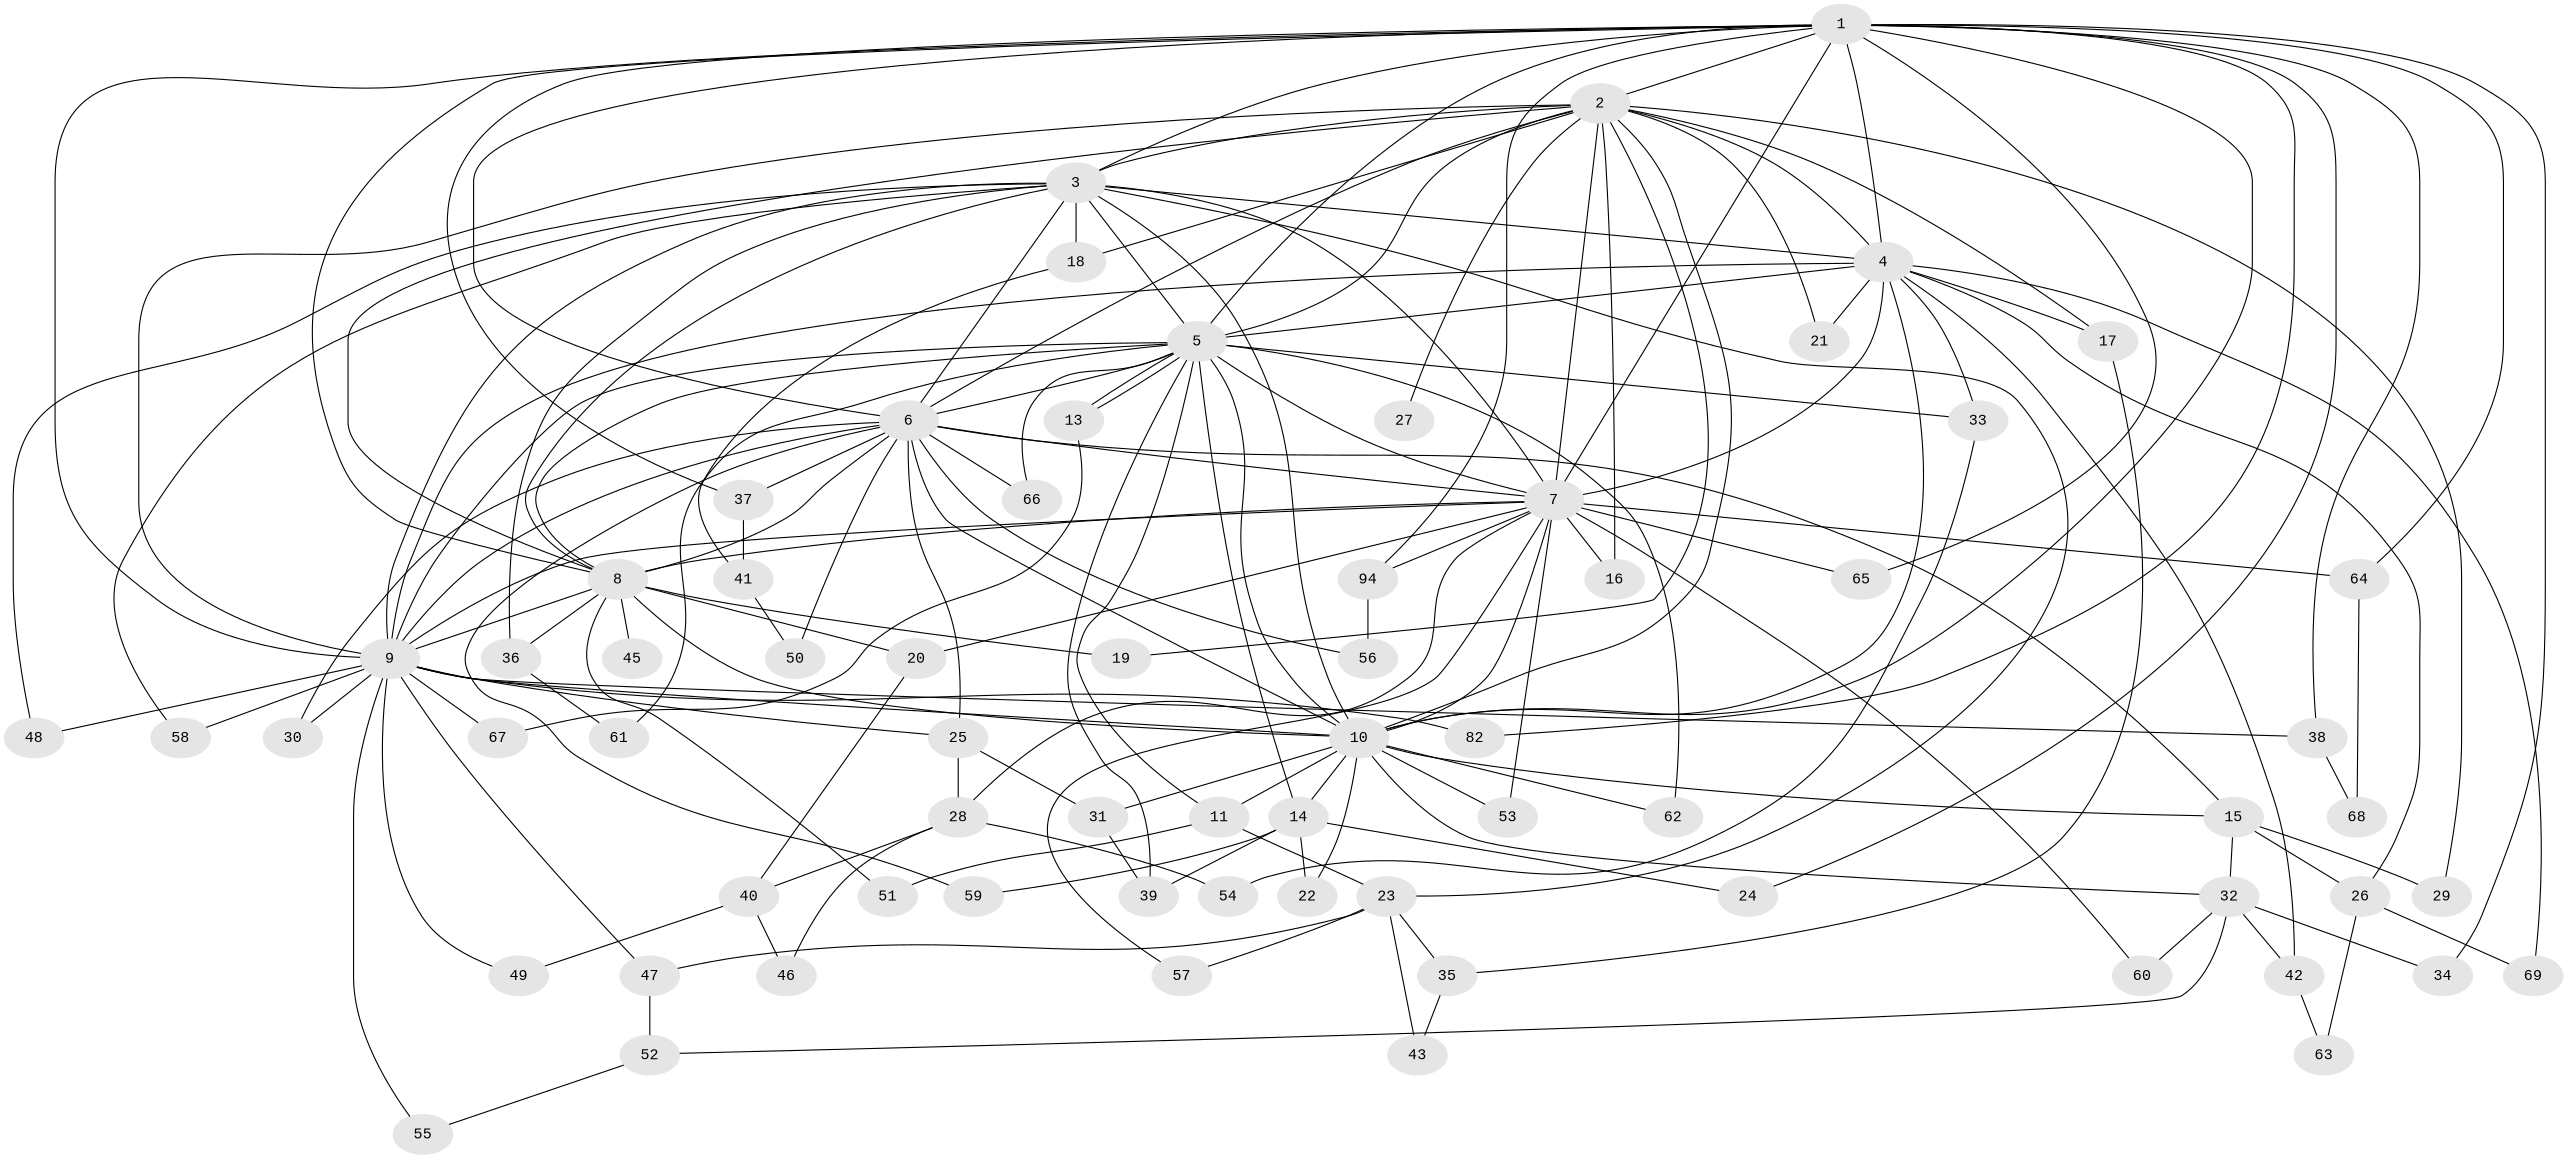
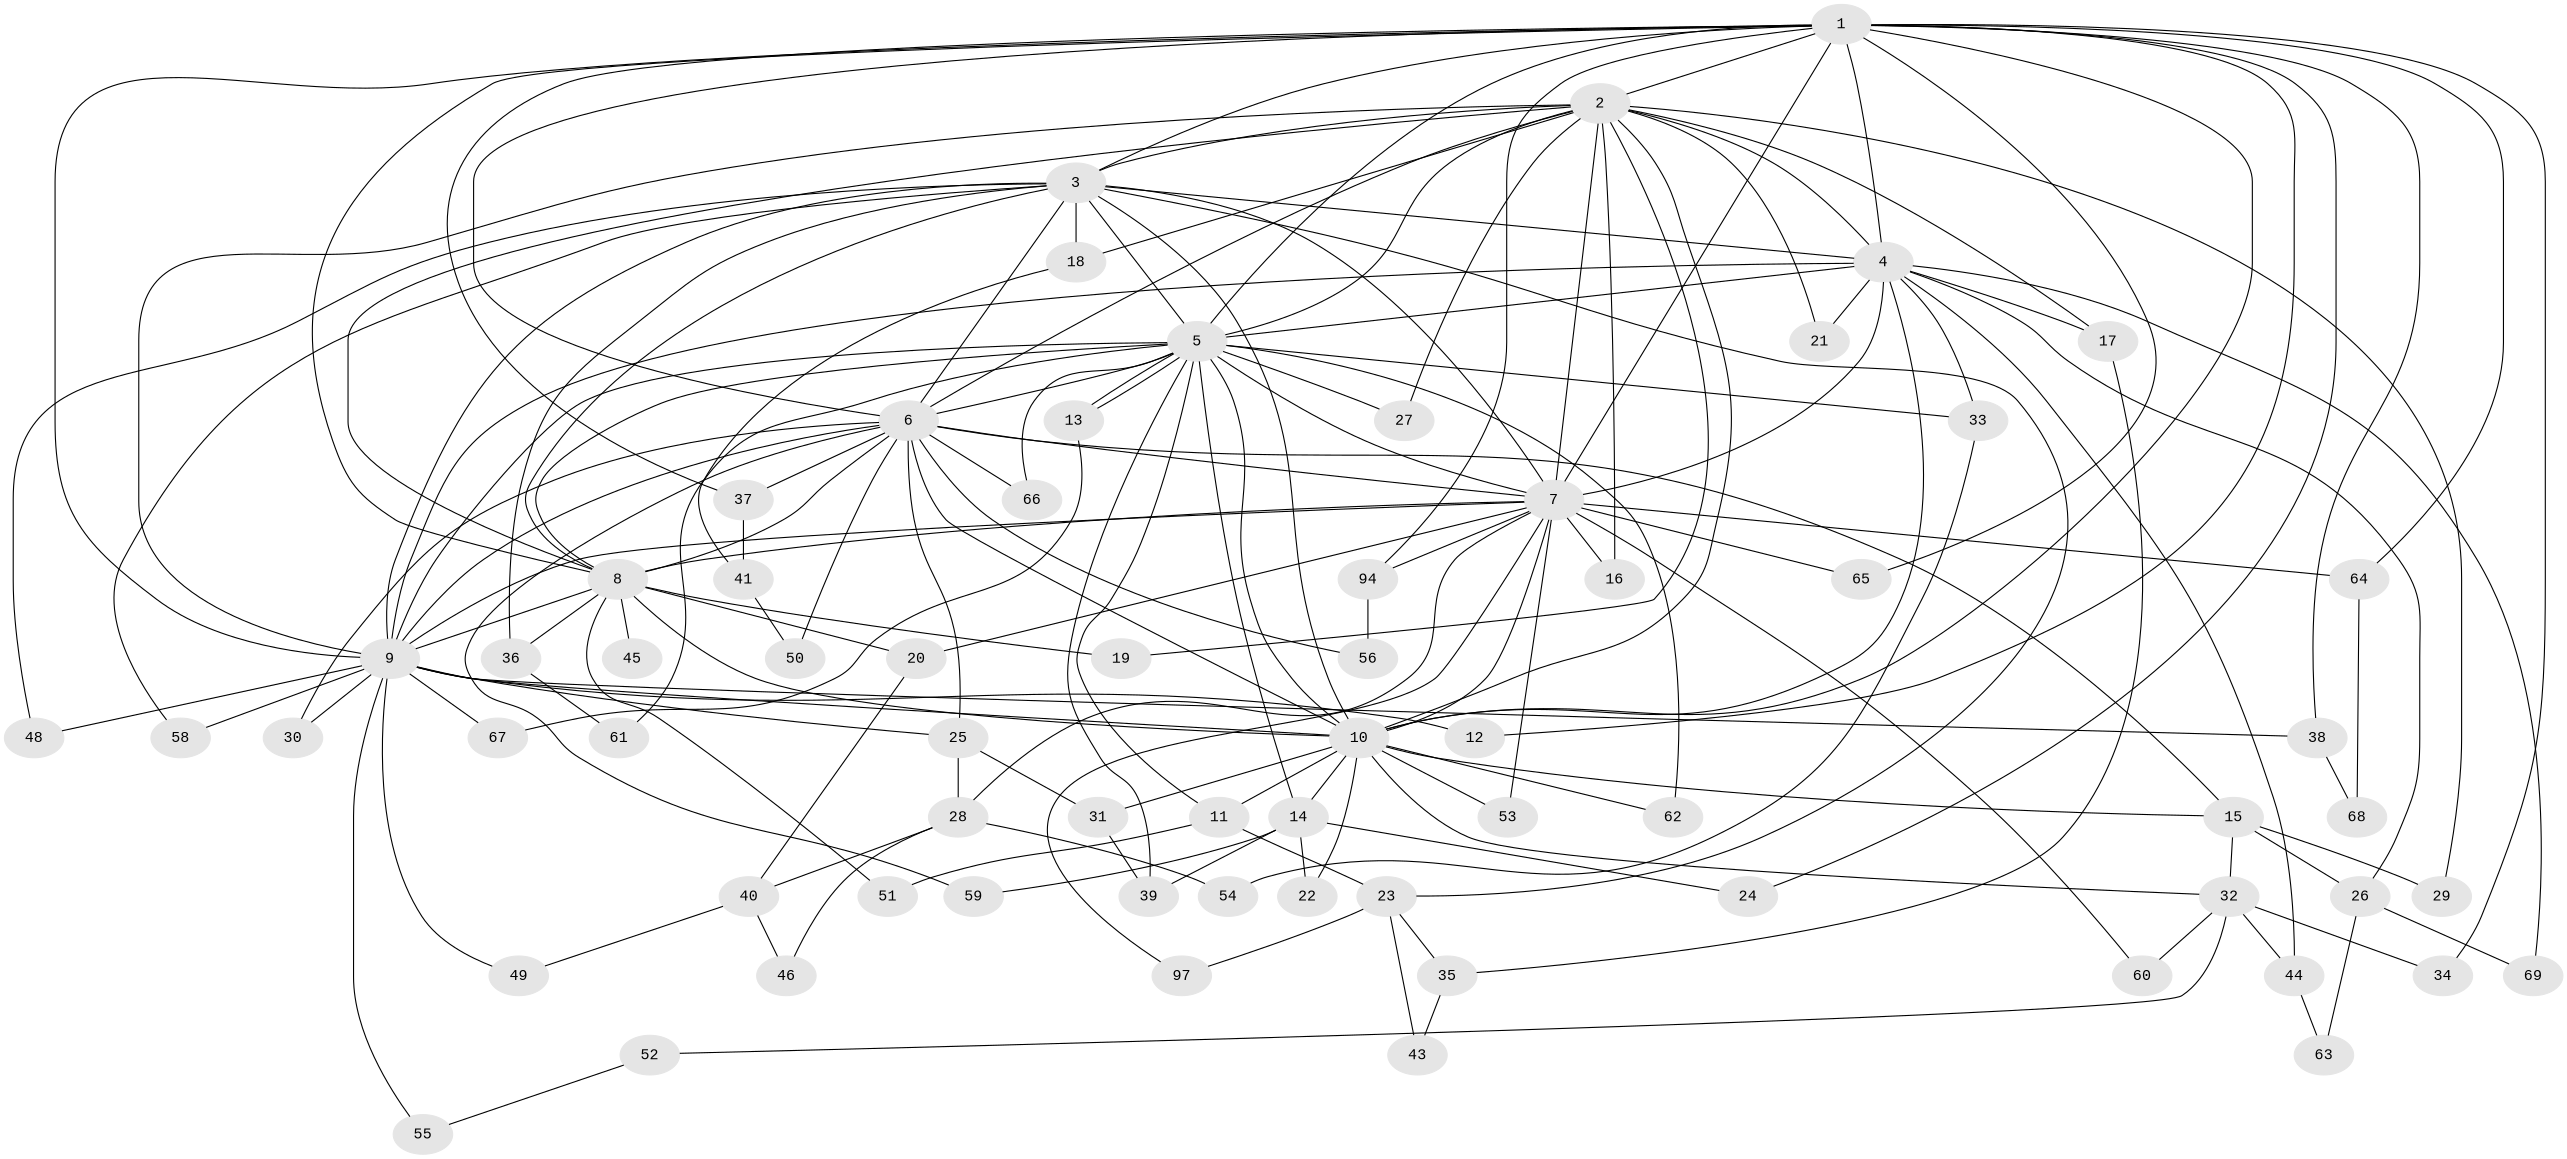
none -> (1302, 379)
(1475, 738) -> (1475, 738)
(650, 976) -> none
(1182, 976) -> (1182, 976)
(2294, 976) -> (2294, 976)
